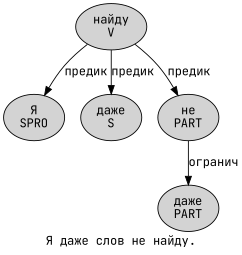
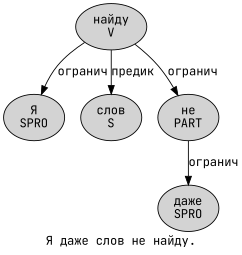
(86, 72) -> (83, 72)
(189, 72) -> (193, 72)
(111, 118) -> (111, 118)
(188, 208) -> (188, 208)
